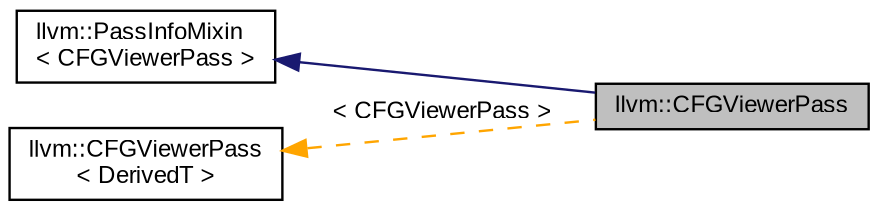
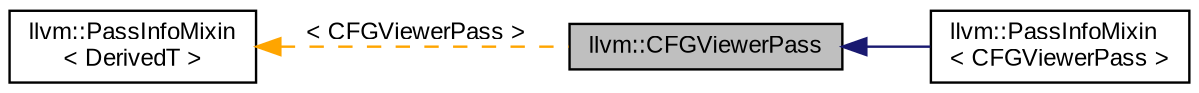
(447, 77) -> (898, 47)
(146, 164) -> (133, 47)
